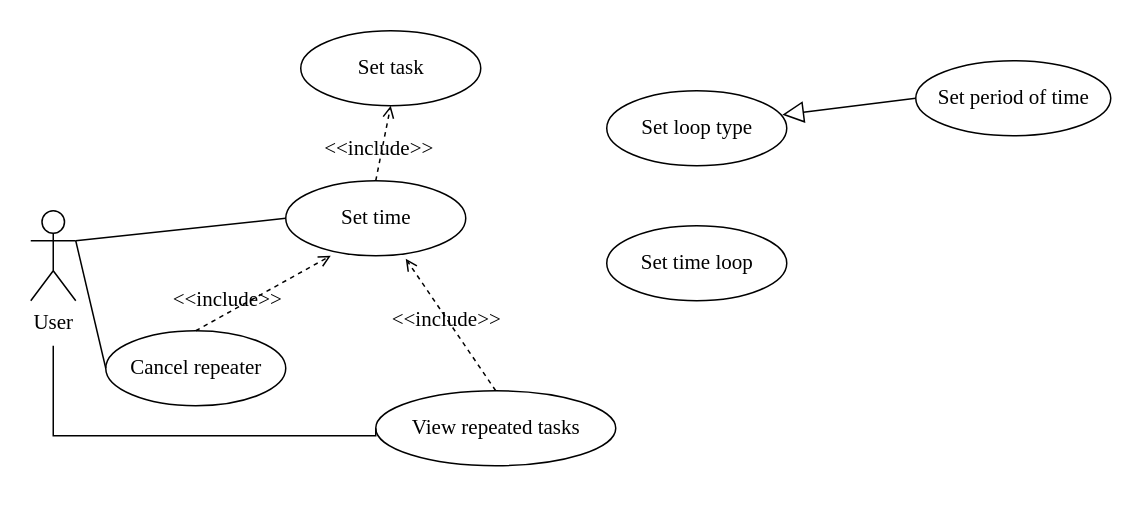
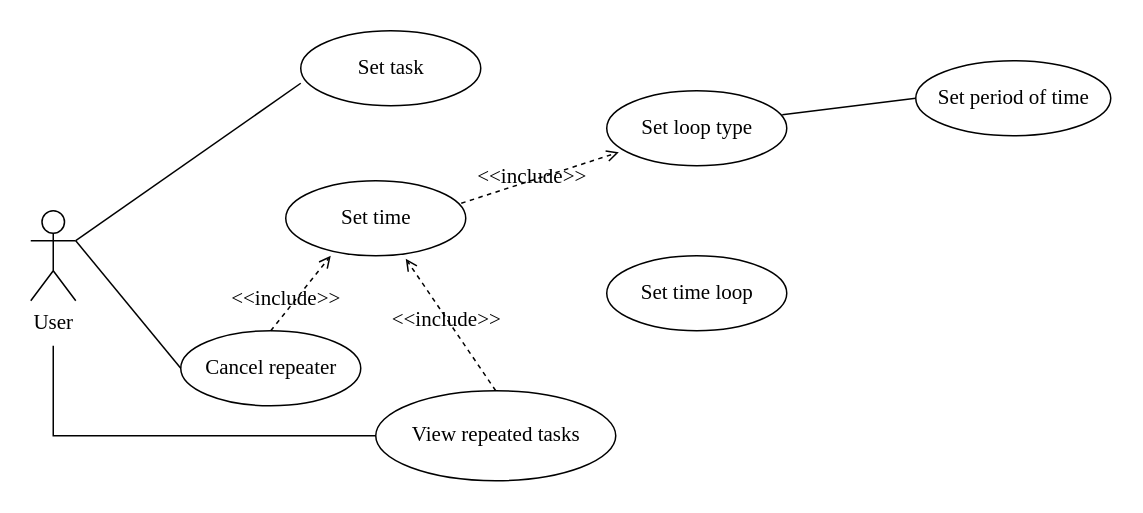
(804, 112) -> (794, 113)
(383, 145) -> none
none -> (190, 161)
none -> (538, 178)
(182, 229) -> none
(697, 263) -> (697, 293)
(196, 368) -> (271, 368)
(496, 428) -> (496, 436)
